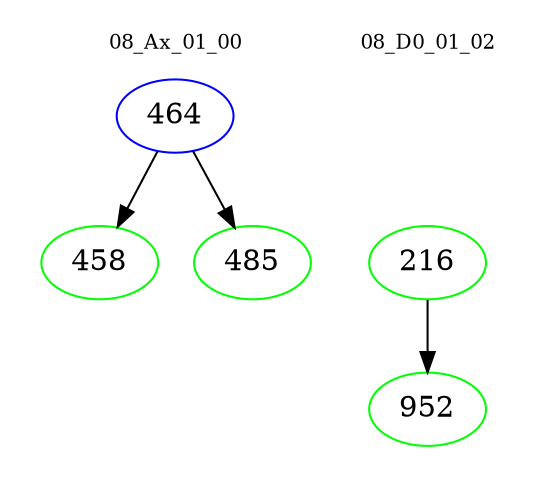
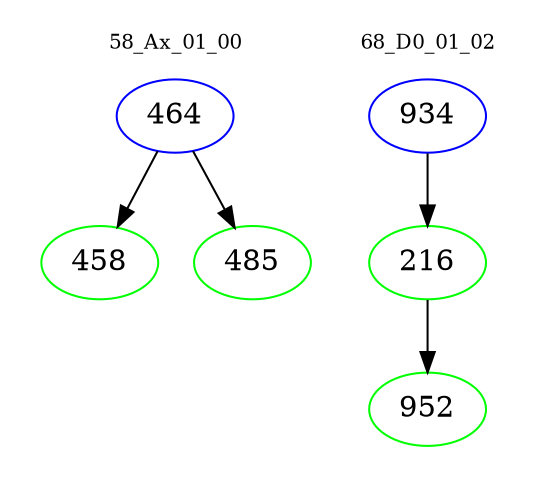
(176, 44) -> (176, 44)
(429, 44) -> (429, 44)
none -> (428, 116)
